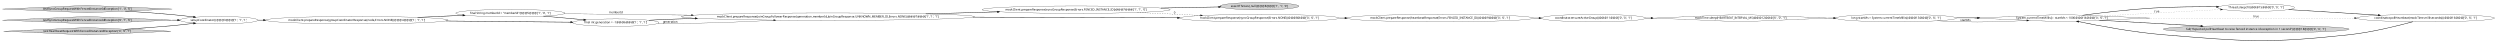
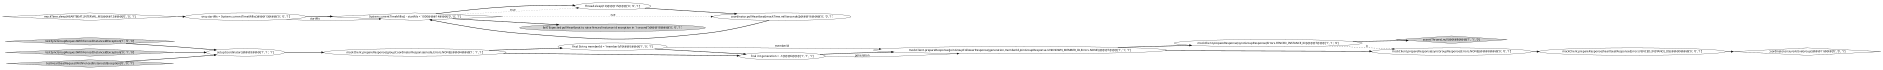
(1259, 6) -> (1452, 40)
(1593, 18) -> (1807, 52)
(1648, 18) -> none
